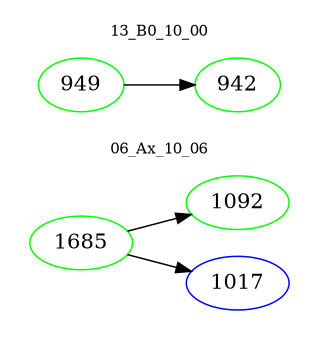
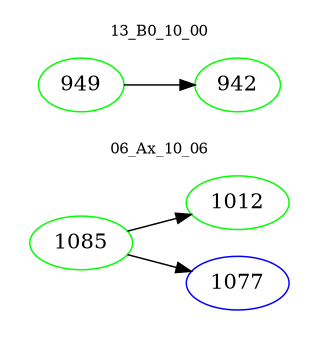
(238, 203) -> (238, 203)
(81, 243) -> (81, 243)
(238, 283) -> (238, 283)
